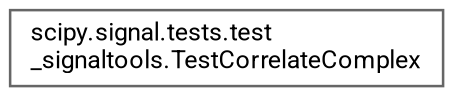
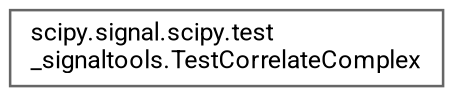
(227, 48) -> (227, 48)
